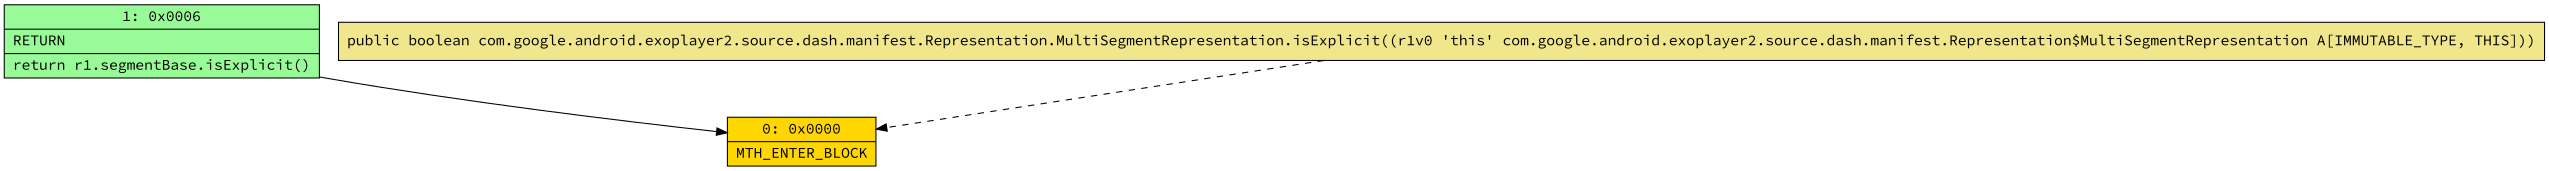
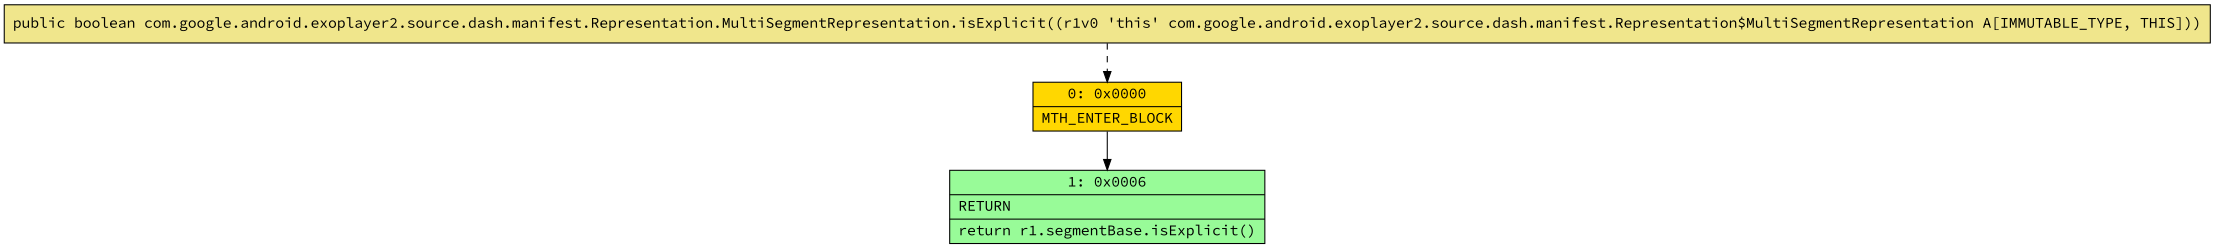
(518, 107) -> (1107, 145)
